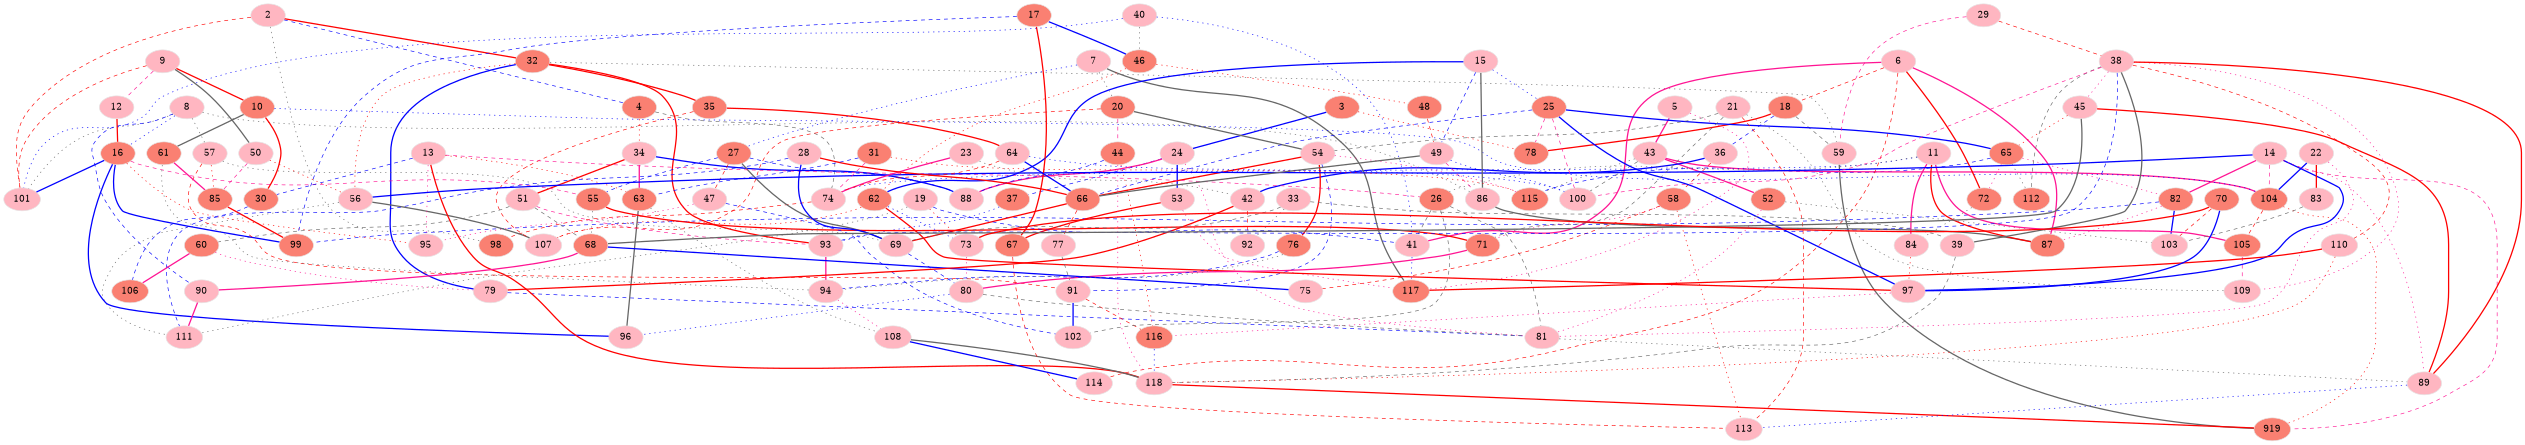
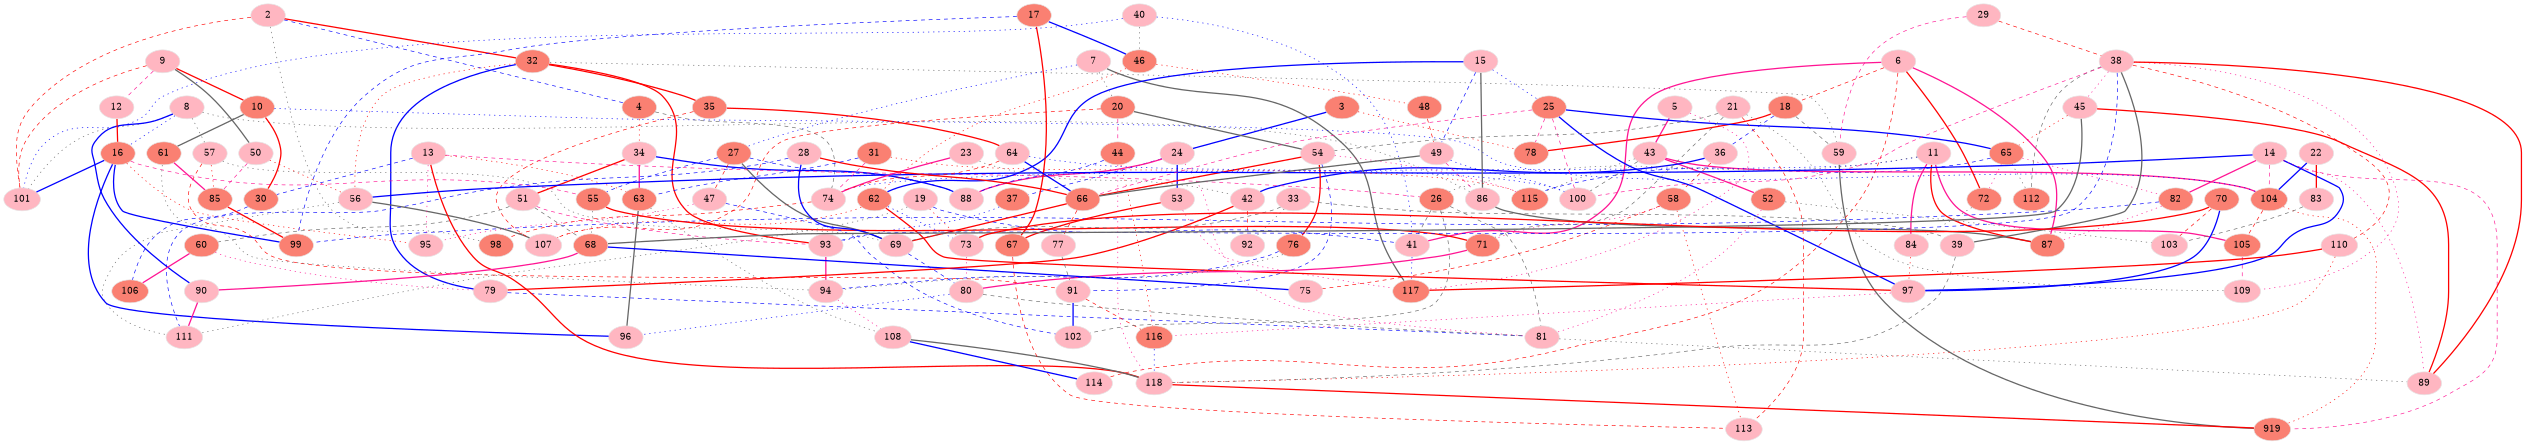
(1291, 143) -> (1291, 143)
(98, 181) -> (98, 181)
(2173, 222) -> none
(2007, 323) -> none
(2068, 407) -> none
